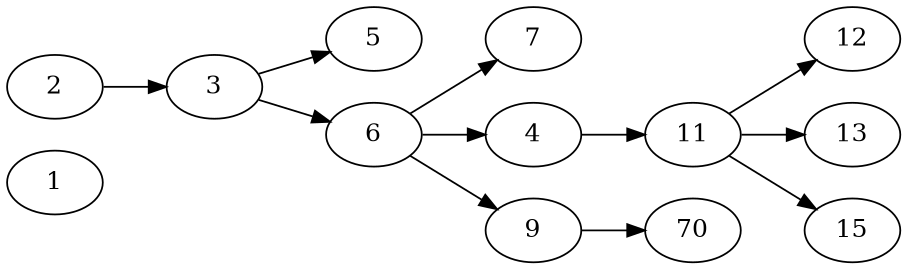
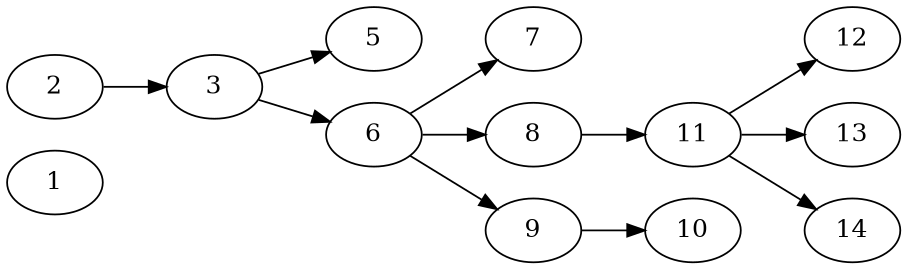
(533, 135) -> (533, 135)
(693, 230) -> (693, 230)
(852, 230) -> (852, 230)
